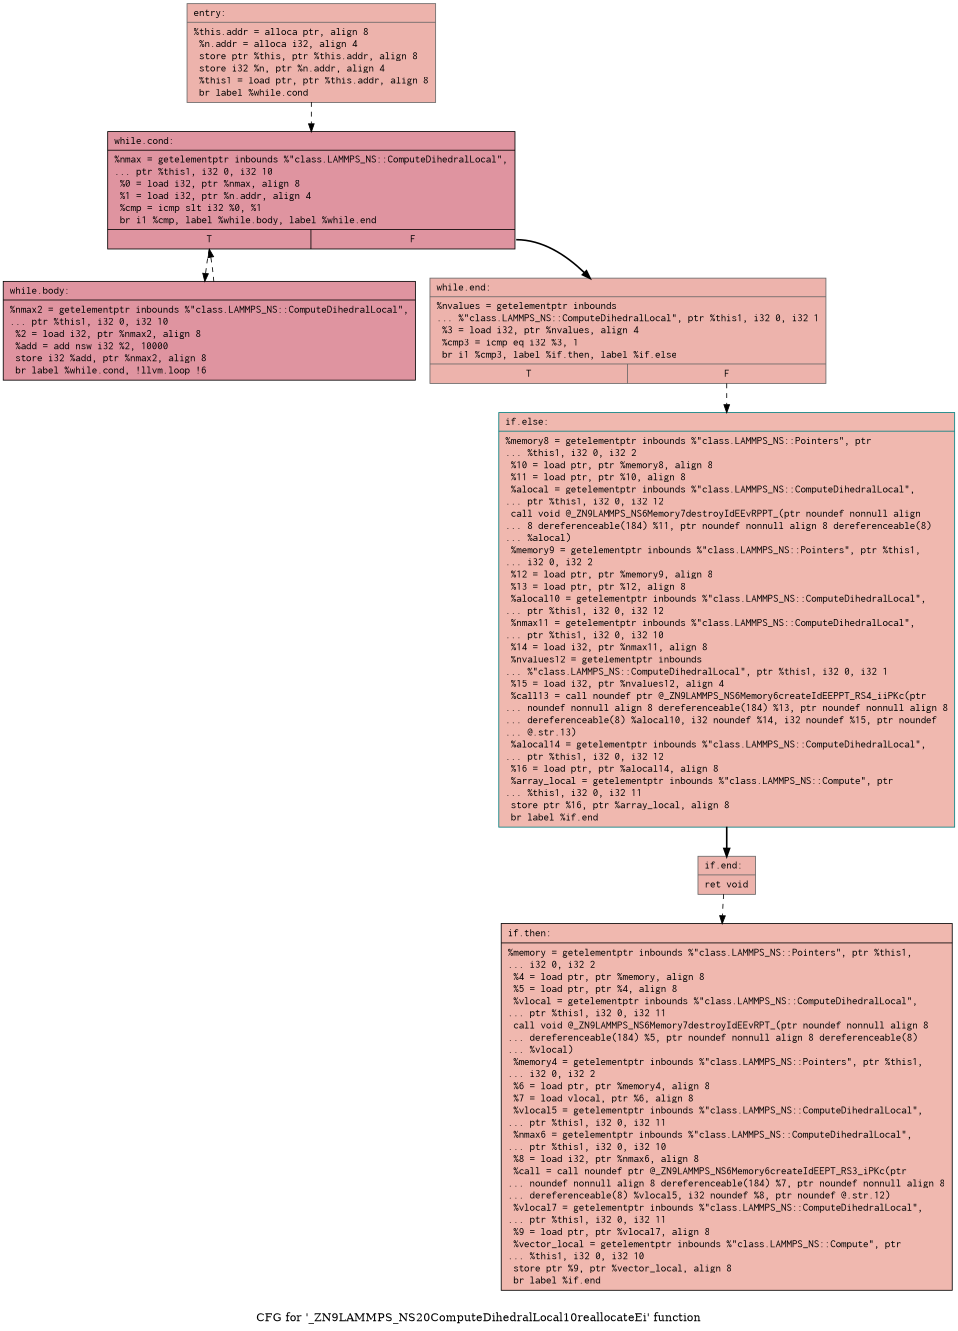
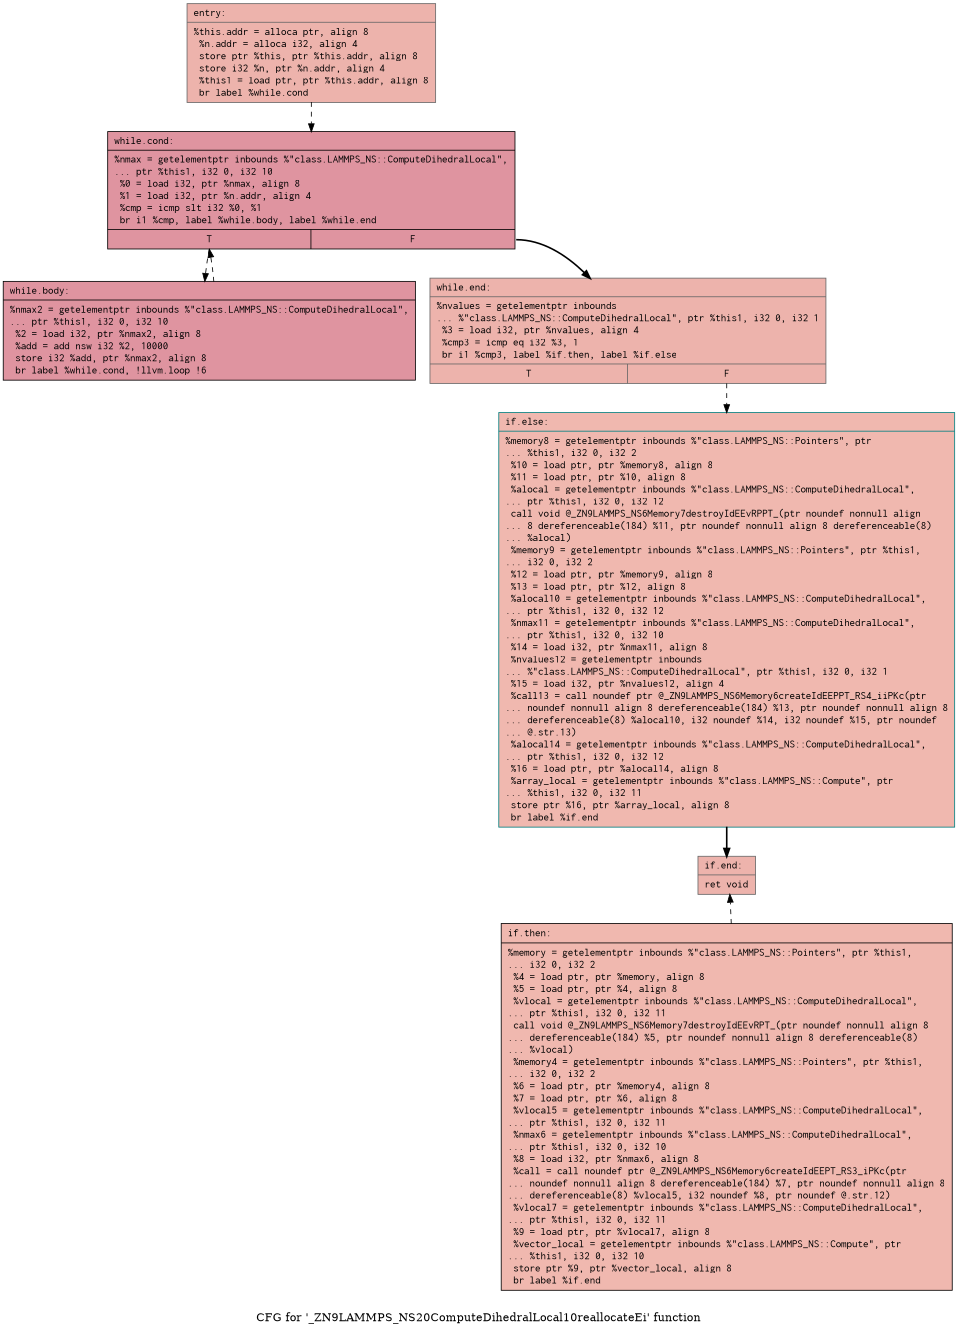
(723, 905) -> (731, 913)
(601, 1098) -> (593, 1098)
